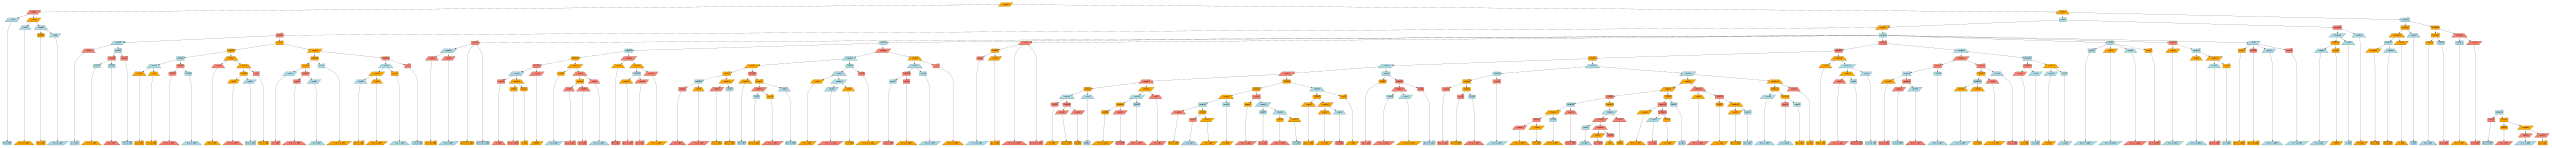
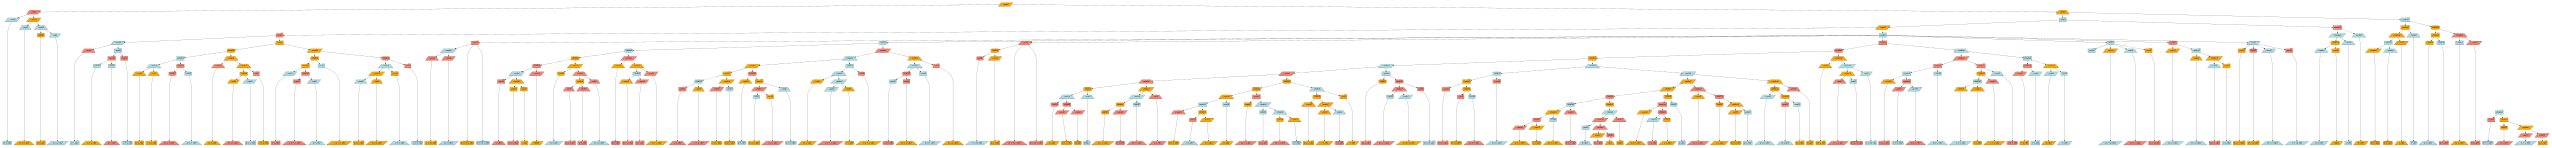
(2085, 143) -> none
